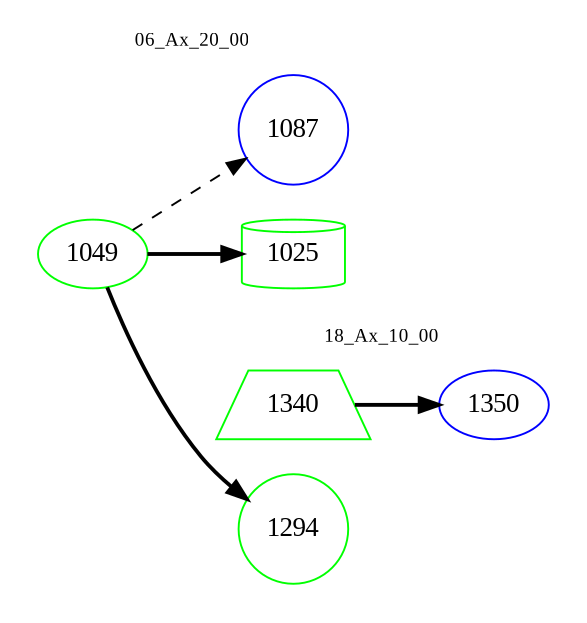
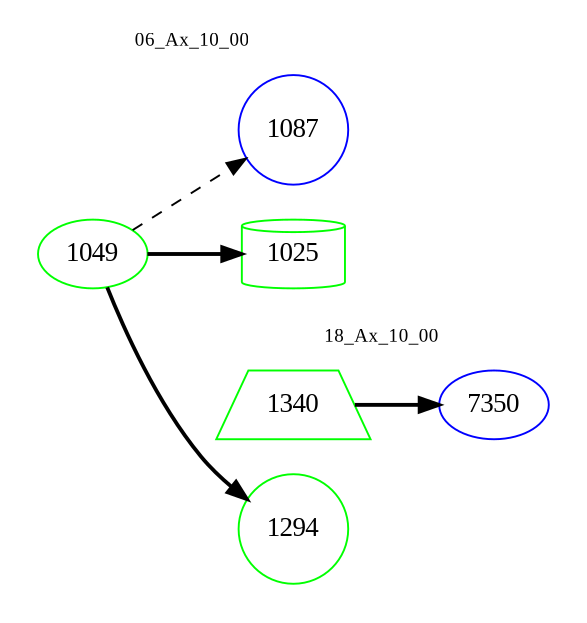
(193, 41) -> (193, 41)
(494, 405) -> (494, 405)
